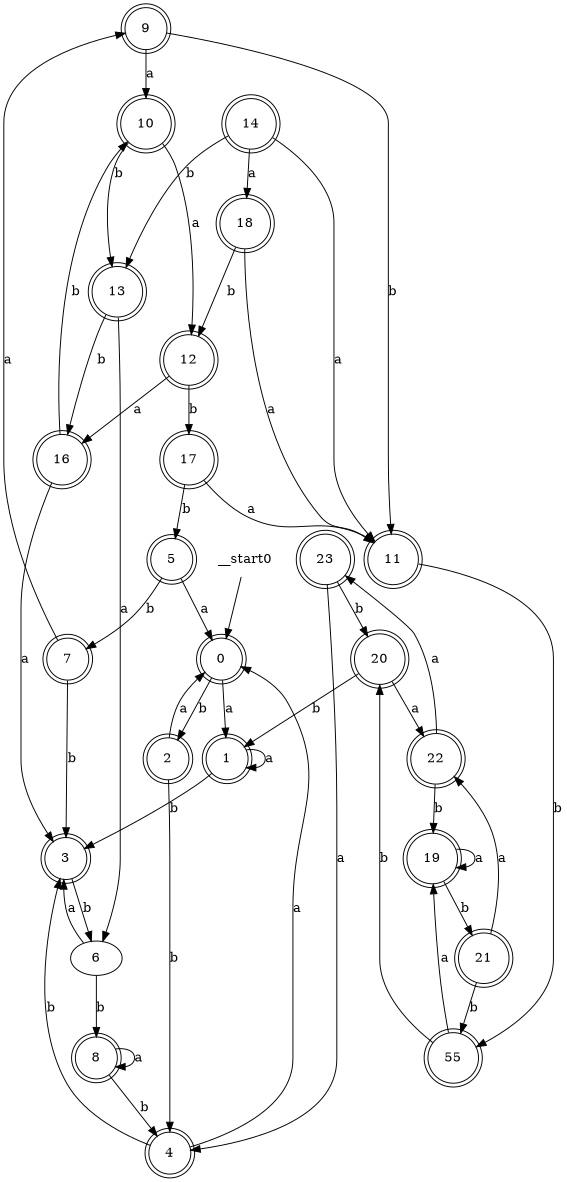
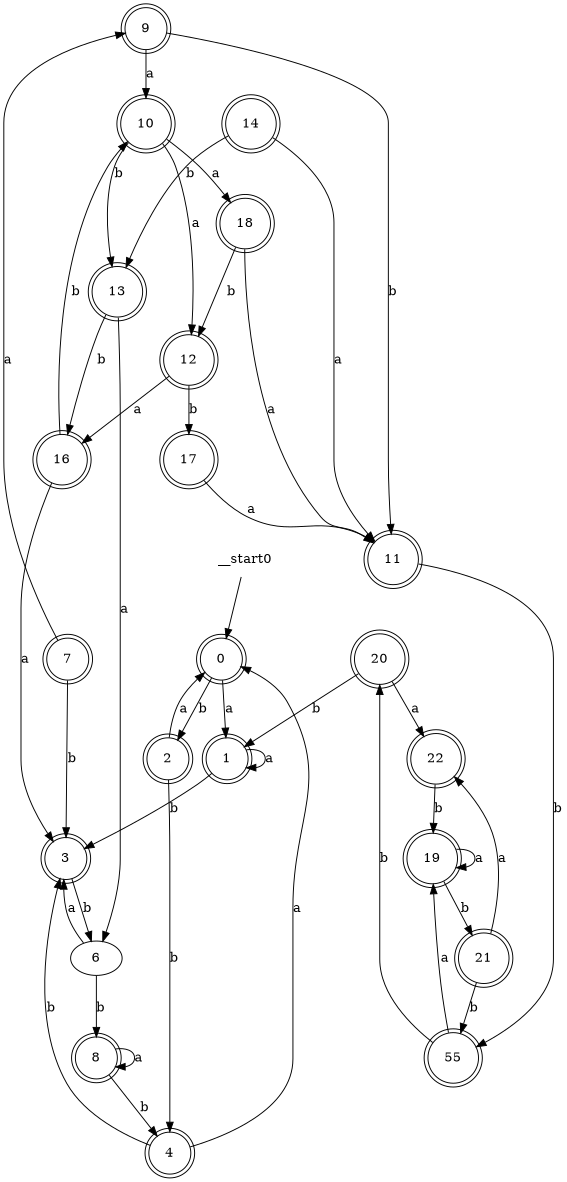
(248, 169) -> (198, 165)
(172, 559) -> none
(325, 559) -> none
